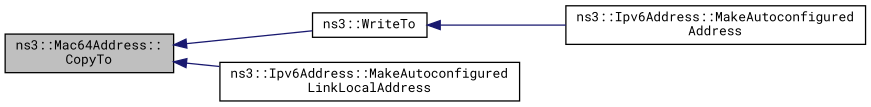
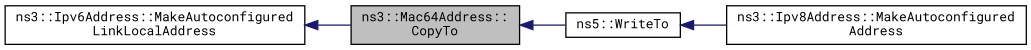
(370, 25) -> (623, 25)
(716, 25) -> (876, 25)
(203, 65) -> (334, 25)
